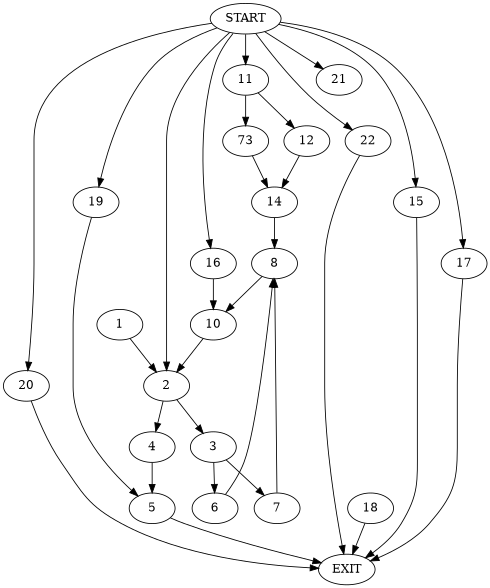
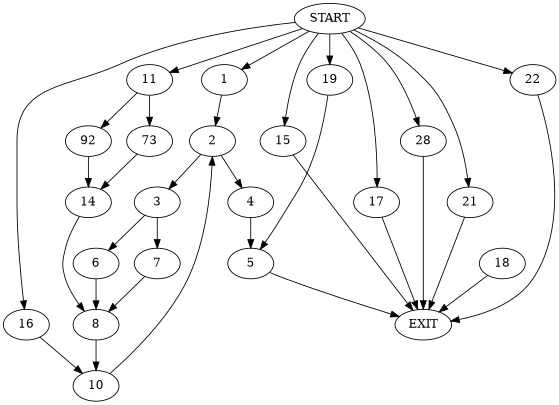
(307, 141) -> (88, 141)
(167, 187) -> (279, 48)
none -> (448, 259)
(26, 386) -> (423, 141)
